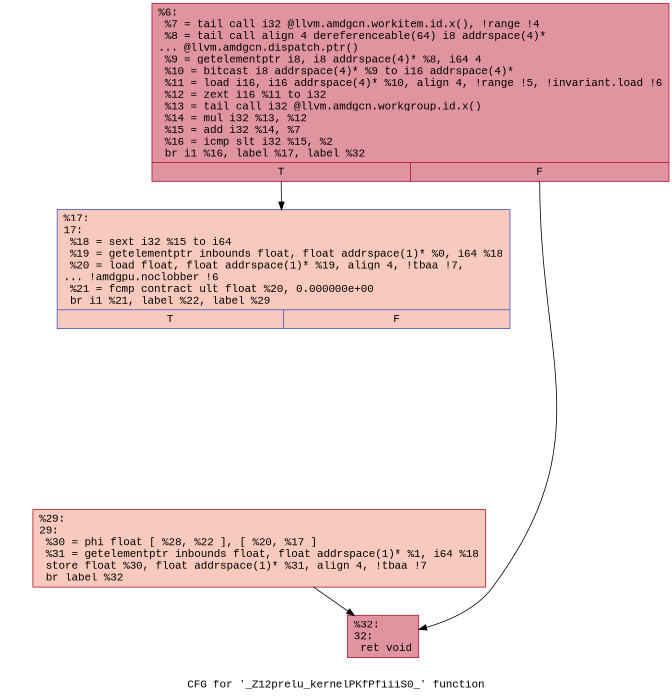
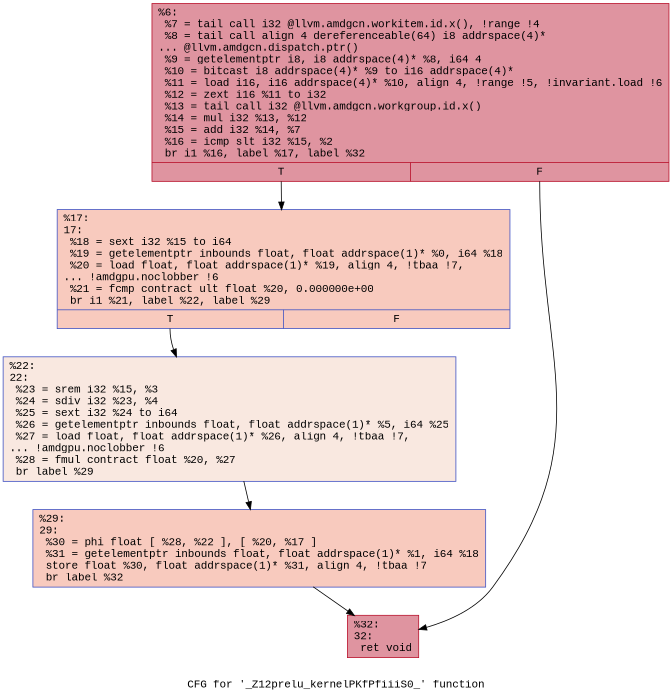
none -> (230, 419)
(259, 548) -> (259, 548)
